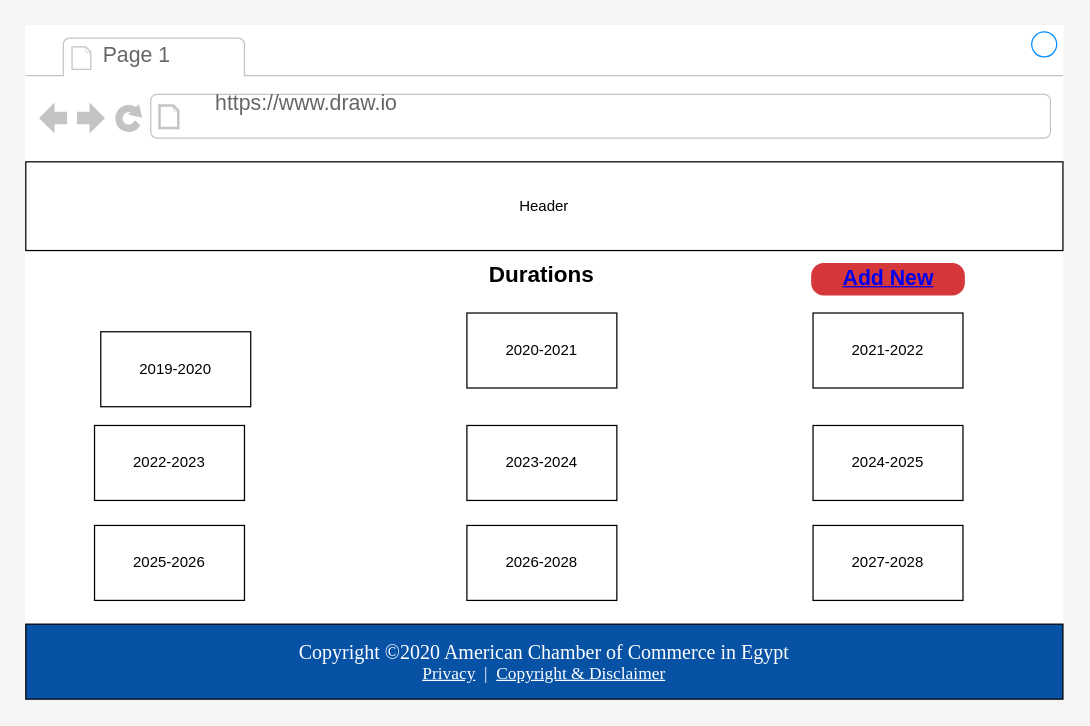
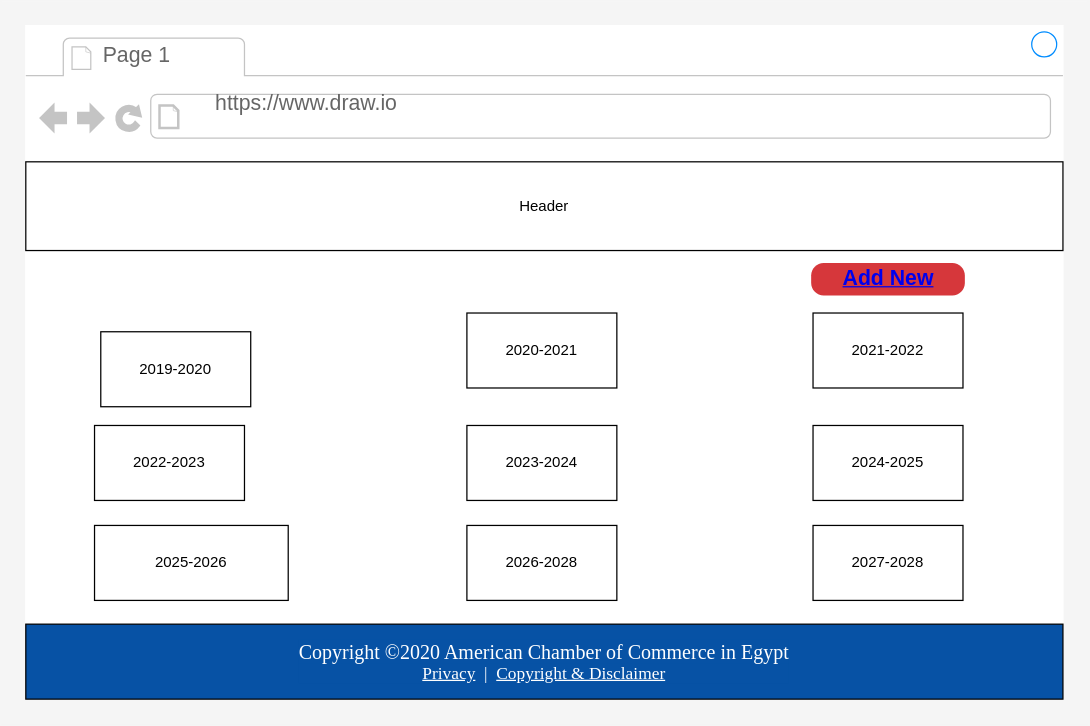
(542, 276) -> none
(169, 563) -> (191, 563)
